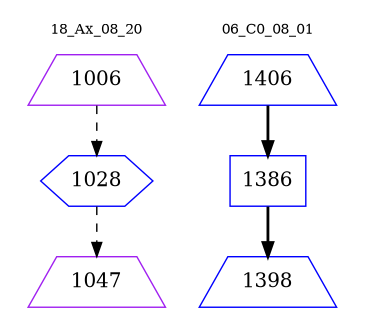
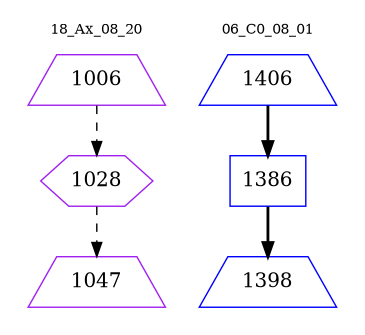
(97, 181) -> (97, 181)
